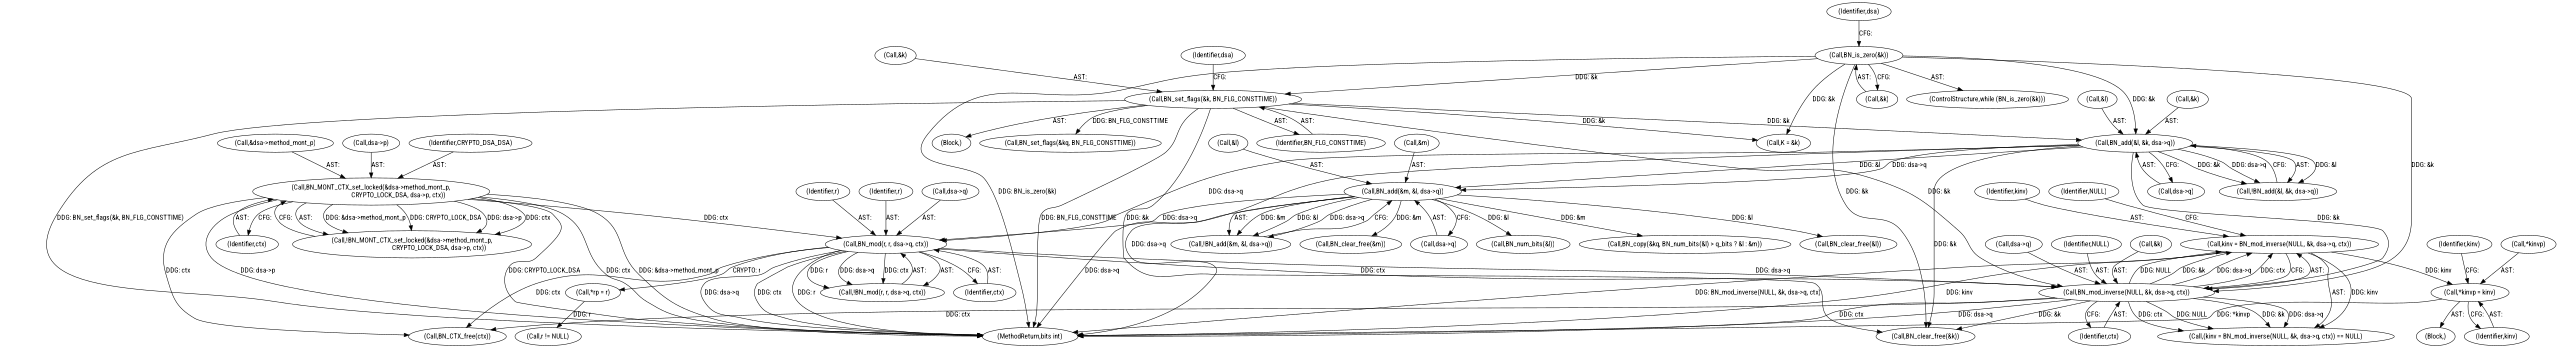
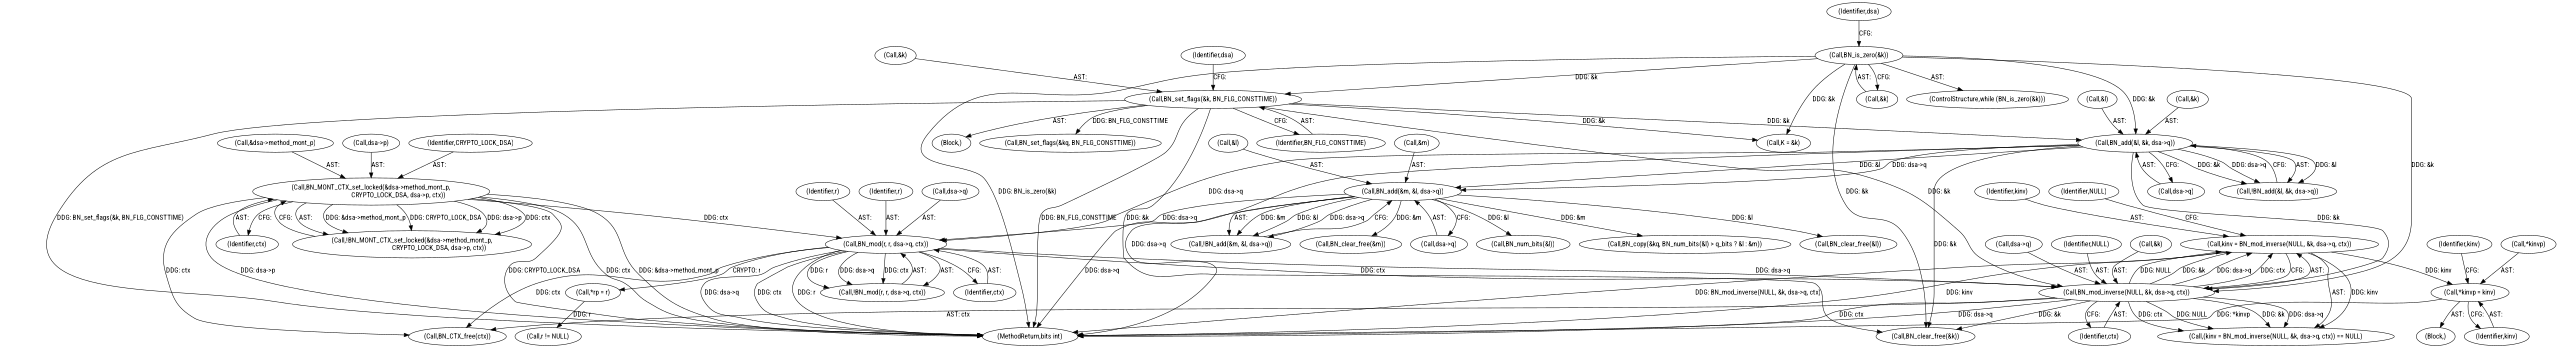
(1282, 121) -> (1282, 121)
(471, 143) -> (471, 143)
(958, 315) -> (958, 315)
